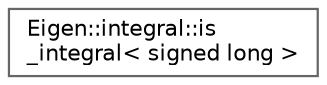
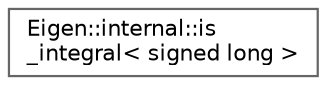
(163, 43) -> (163, 43)
